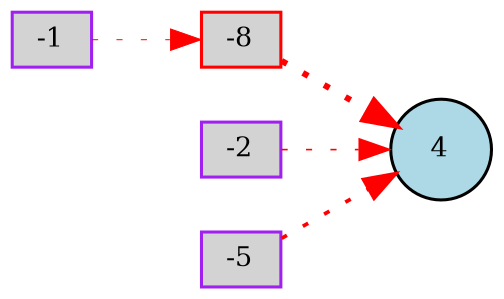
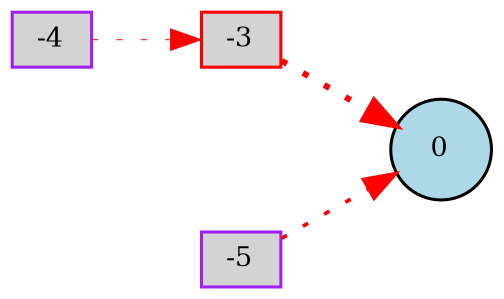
(52, 40) -> (52, 40)
(241, 40) -> (241, 40)
(241, 150) -> none
(441, 150) -> (441, 150)
